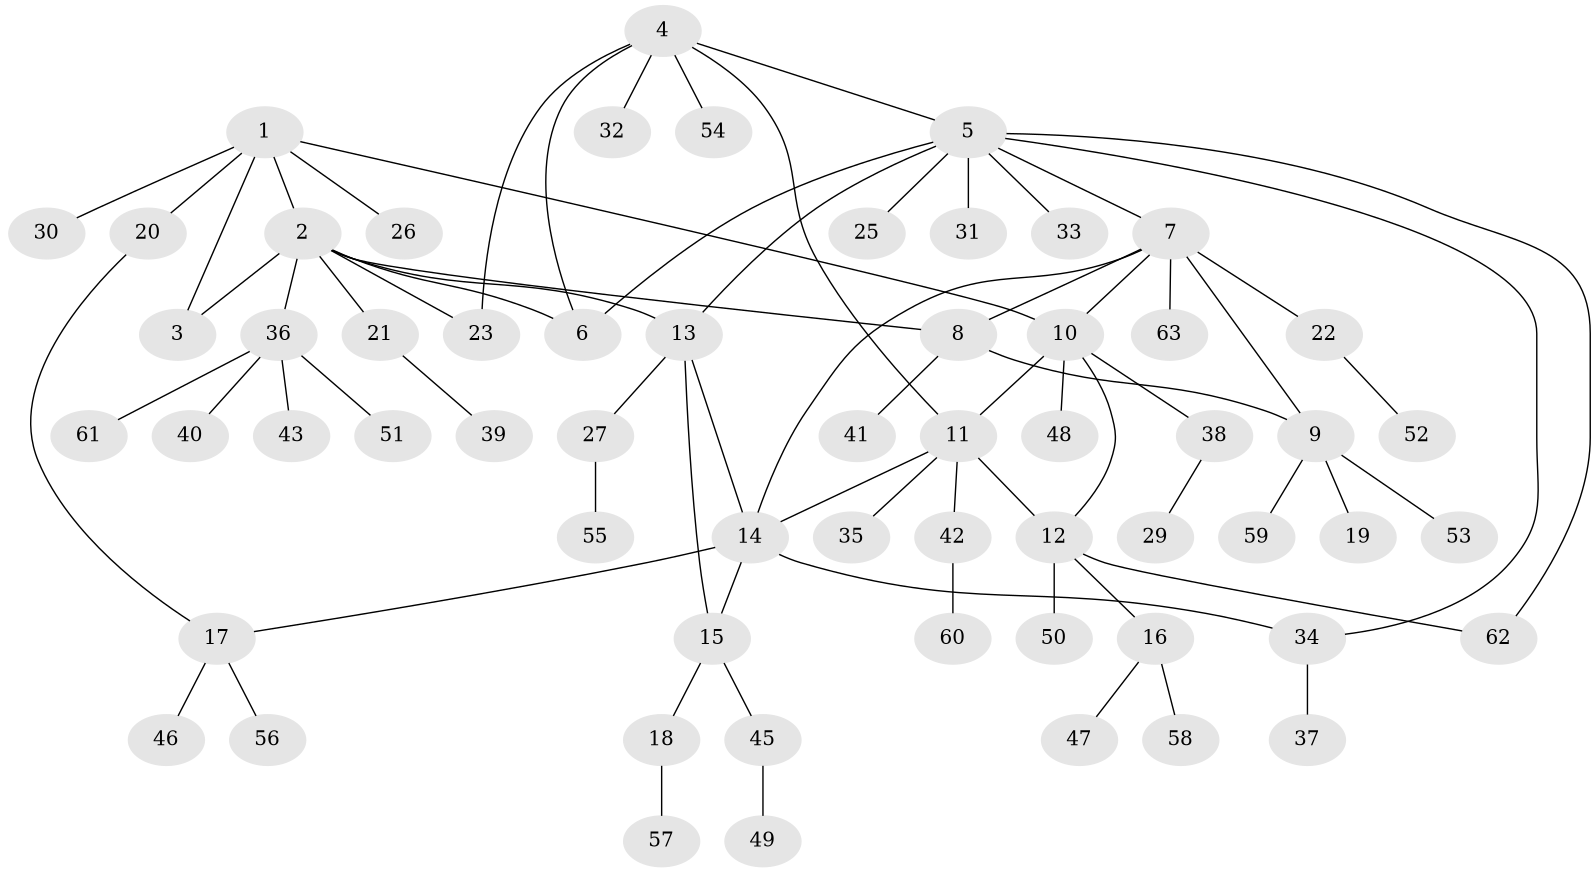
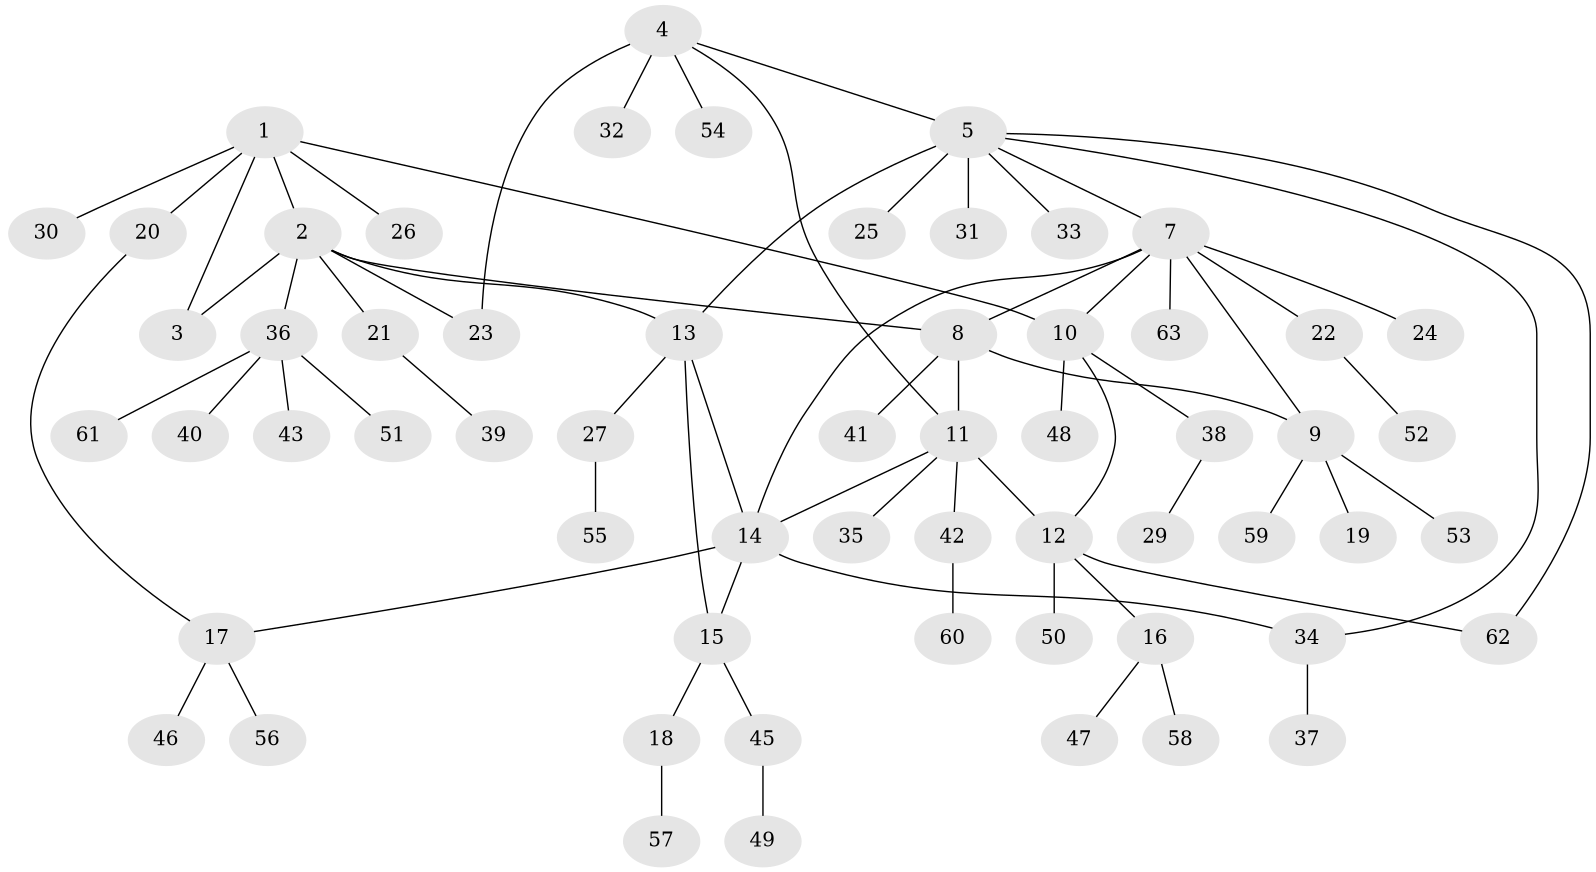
(583, 335) -> none
none -> (1426, 335)
(1012, 386) -> (959, 386)
